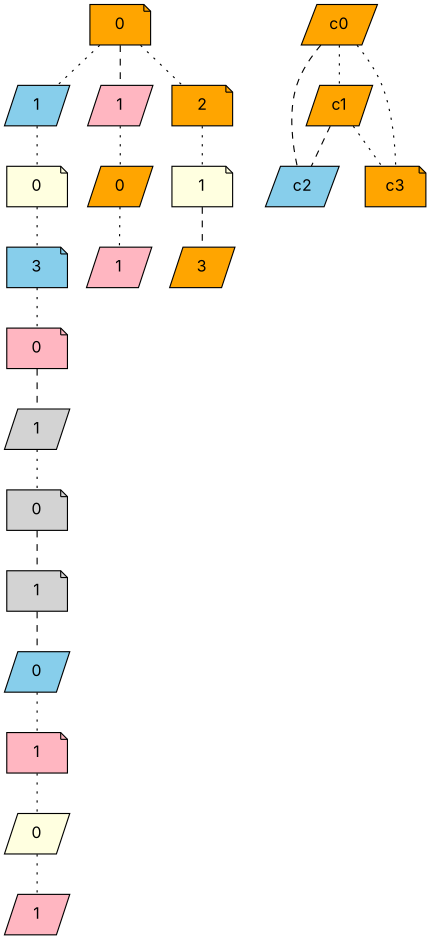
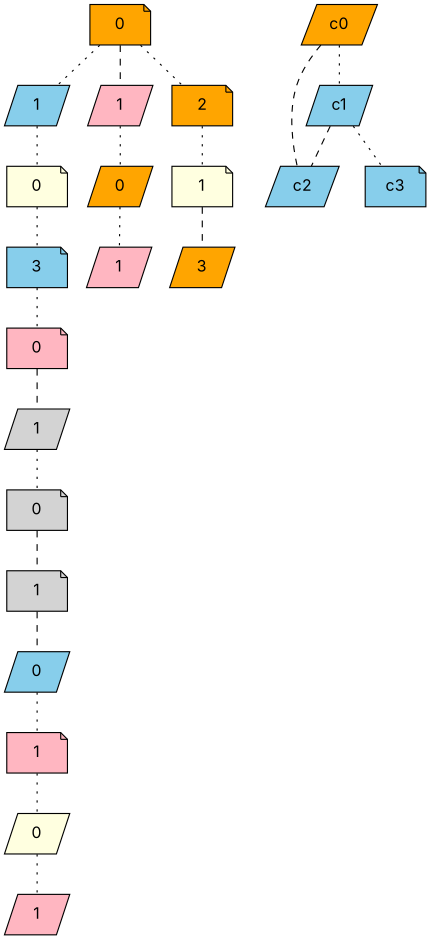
(387, 102) -> none
(339, 106) -> (339, 106)
(396, 187) -> (396, 187)
